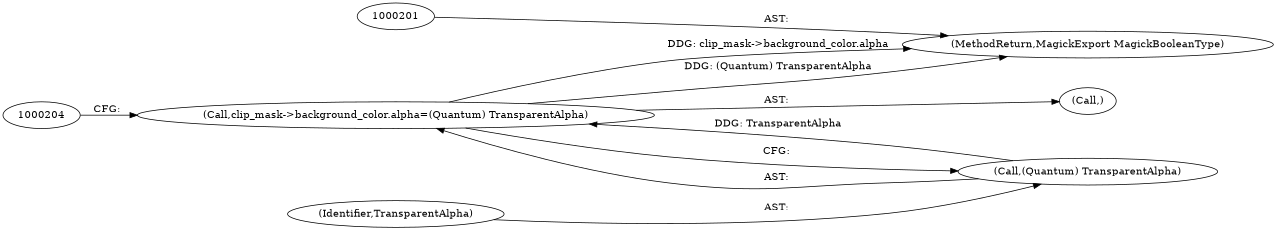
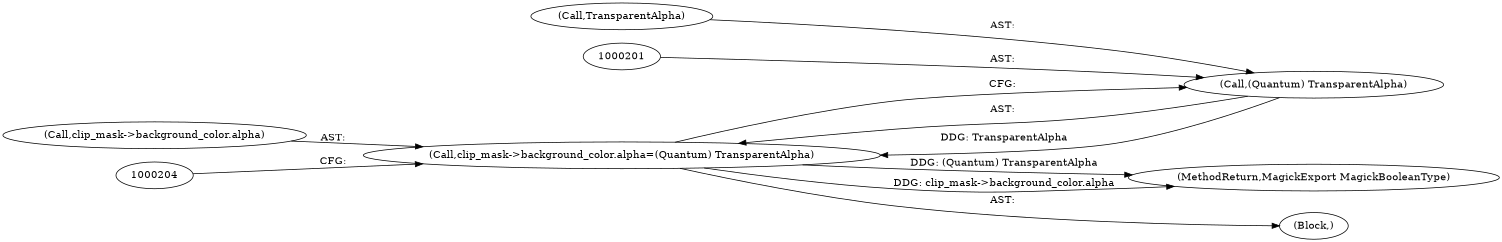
(688, 25) -> (928, 65)
(1088, 101) -> (1314, 226)
none -> (155, 135)
(396, 214) -> (622, 16)
